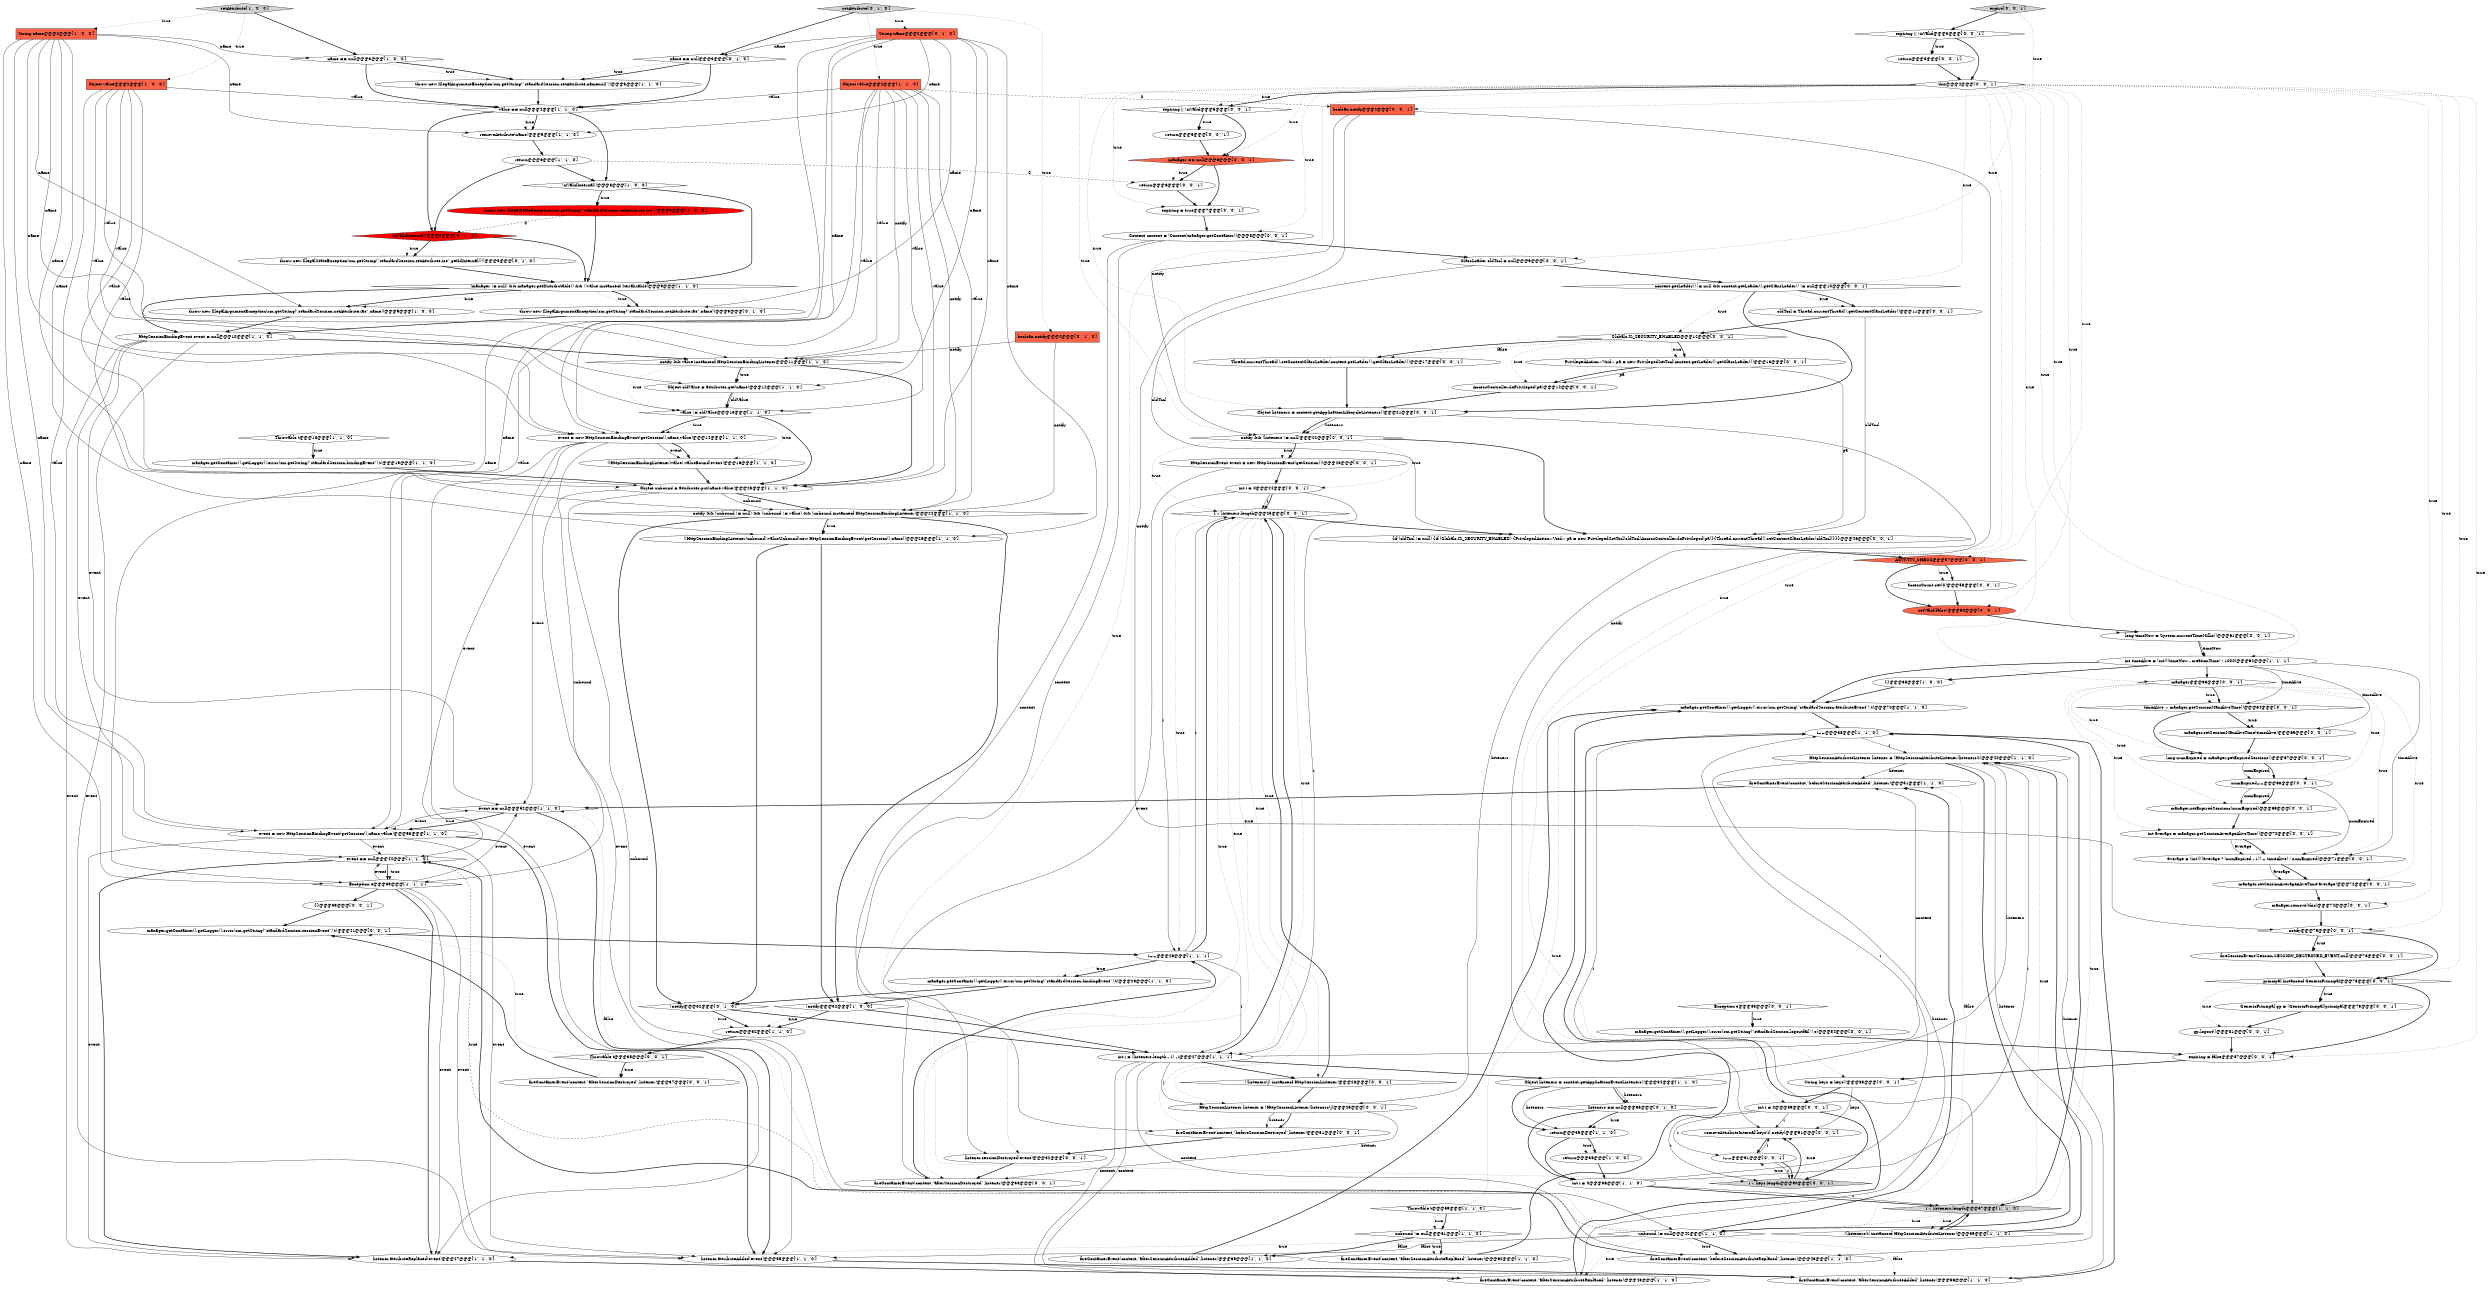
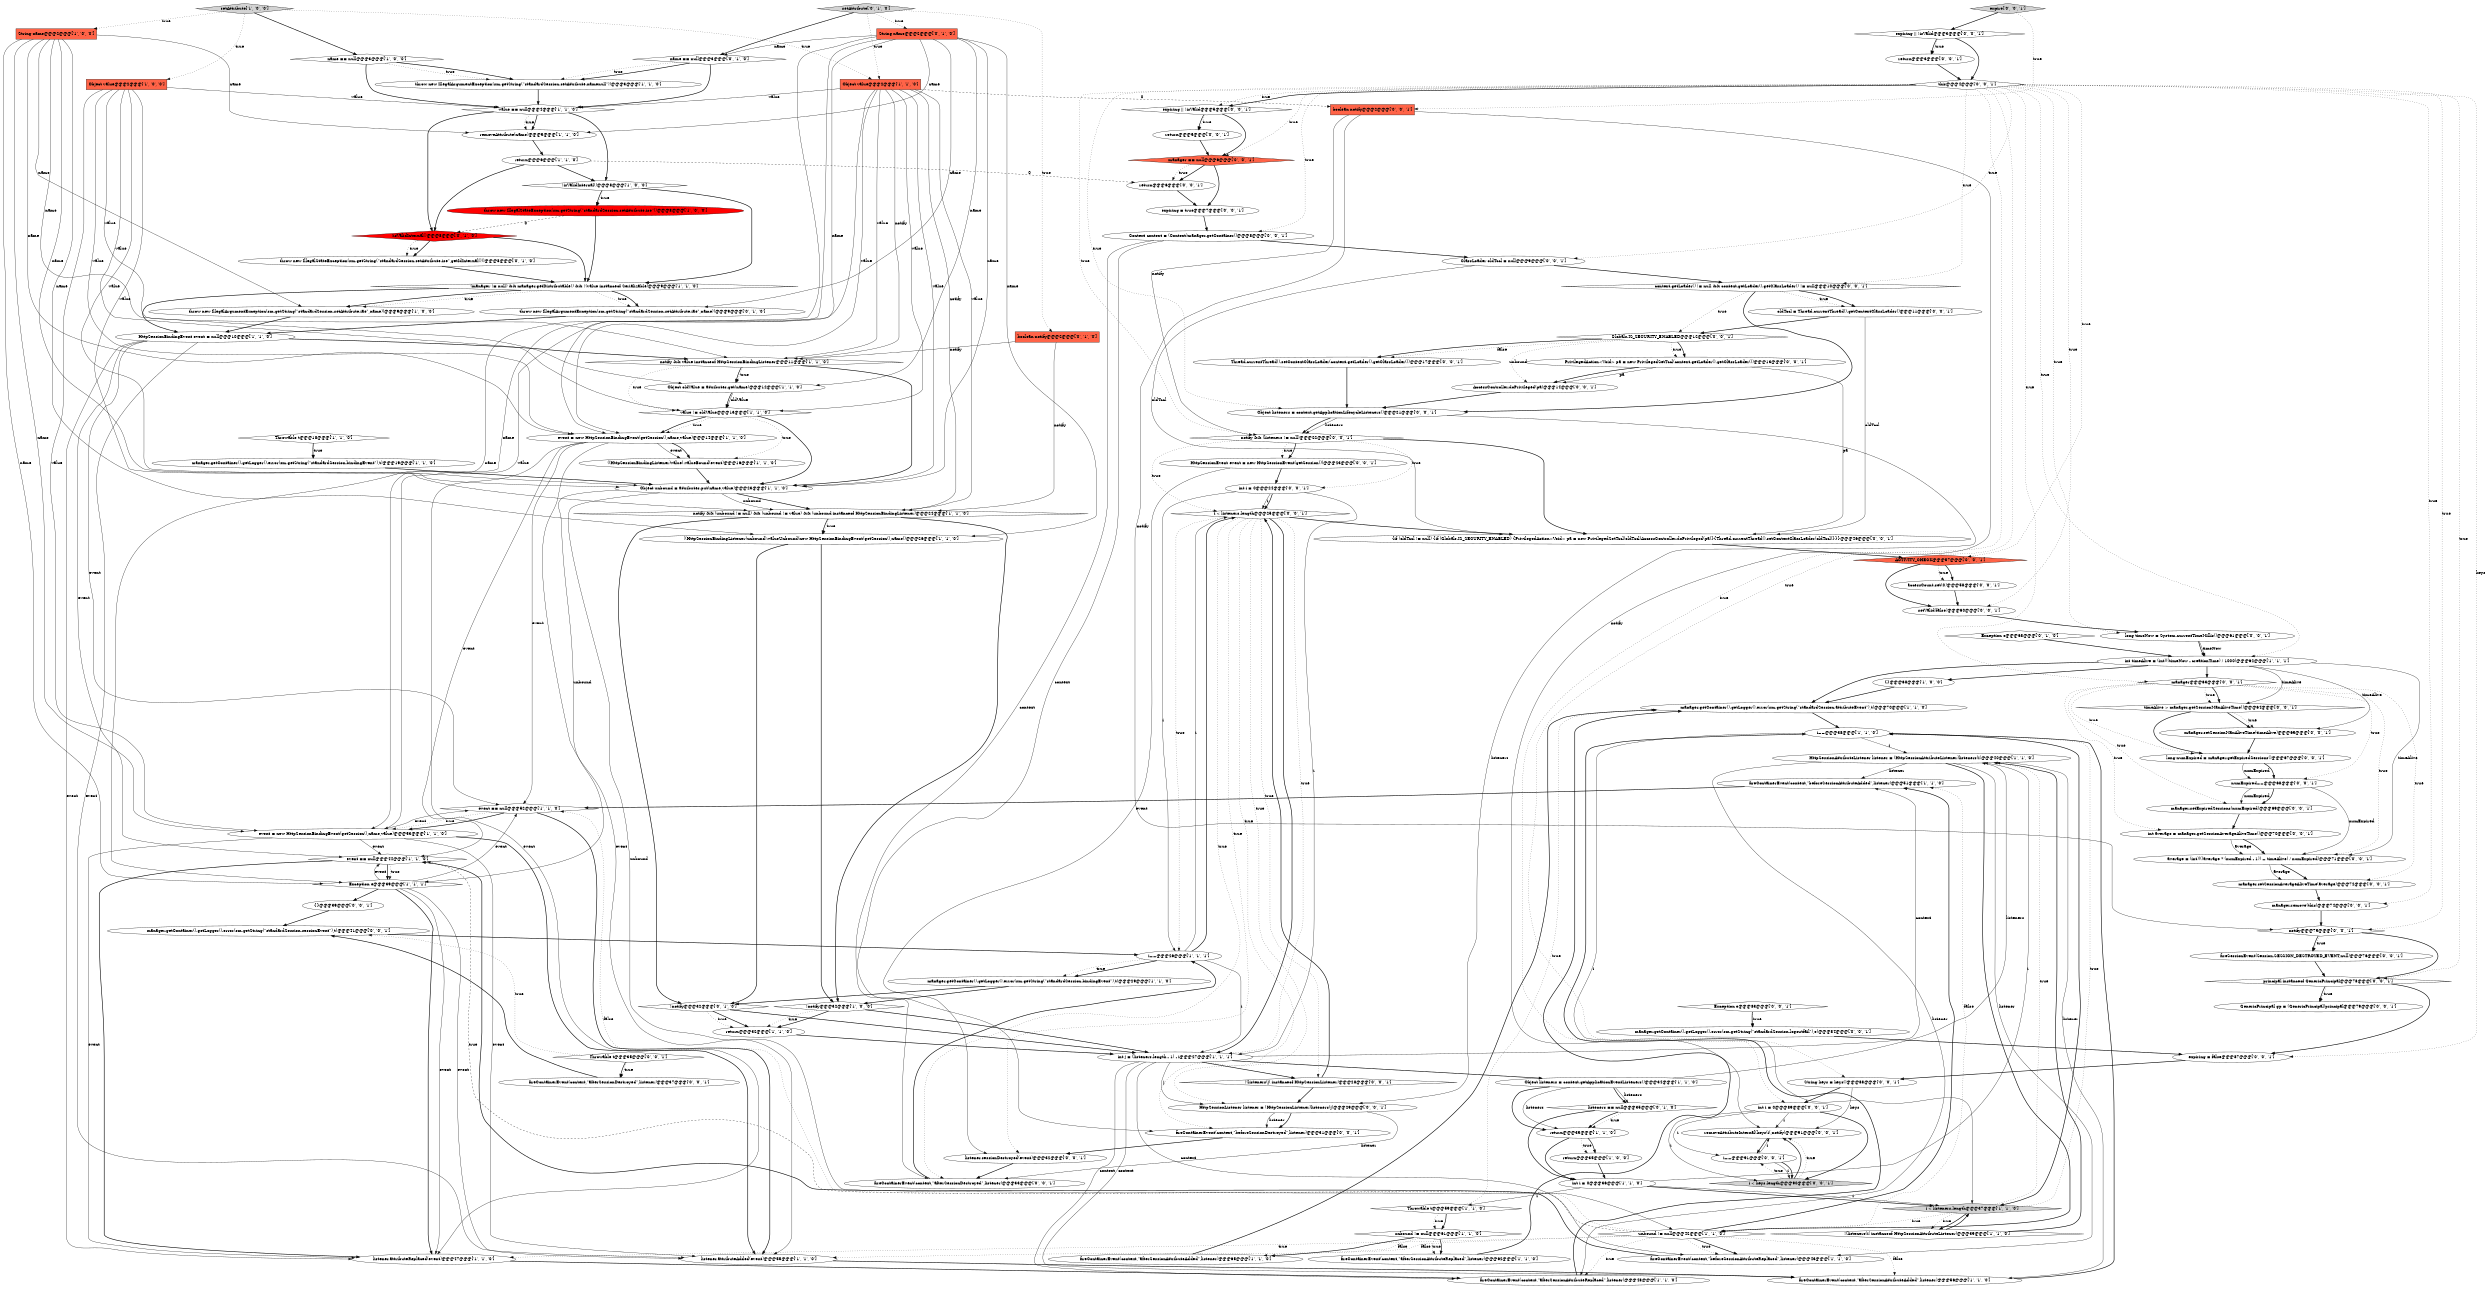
none -> (580, 22)
(203, 42) -> none
(1234, 95) -> none
(1518, 362) -> (1518, 362)
(2481, 573) -> (2481, 573)
(1959, 611) -> (1959, 611)
none -> (2020, 636)
(1075, 707) -> none
(1903, 985) -> (1526, 1196)
(2231, 1032) -> none
(683, 1047) -> (953, 1045)
(1233, 1254) -> (1233, 1254)
